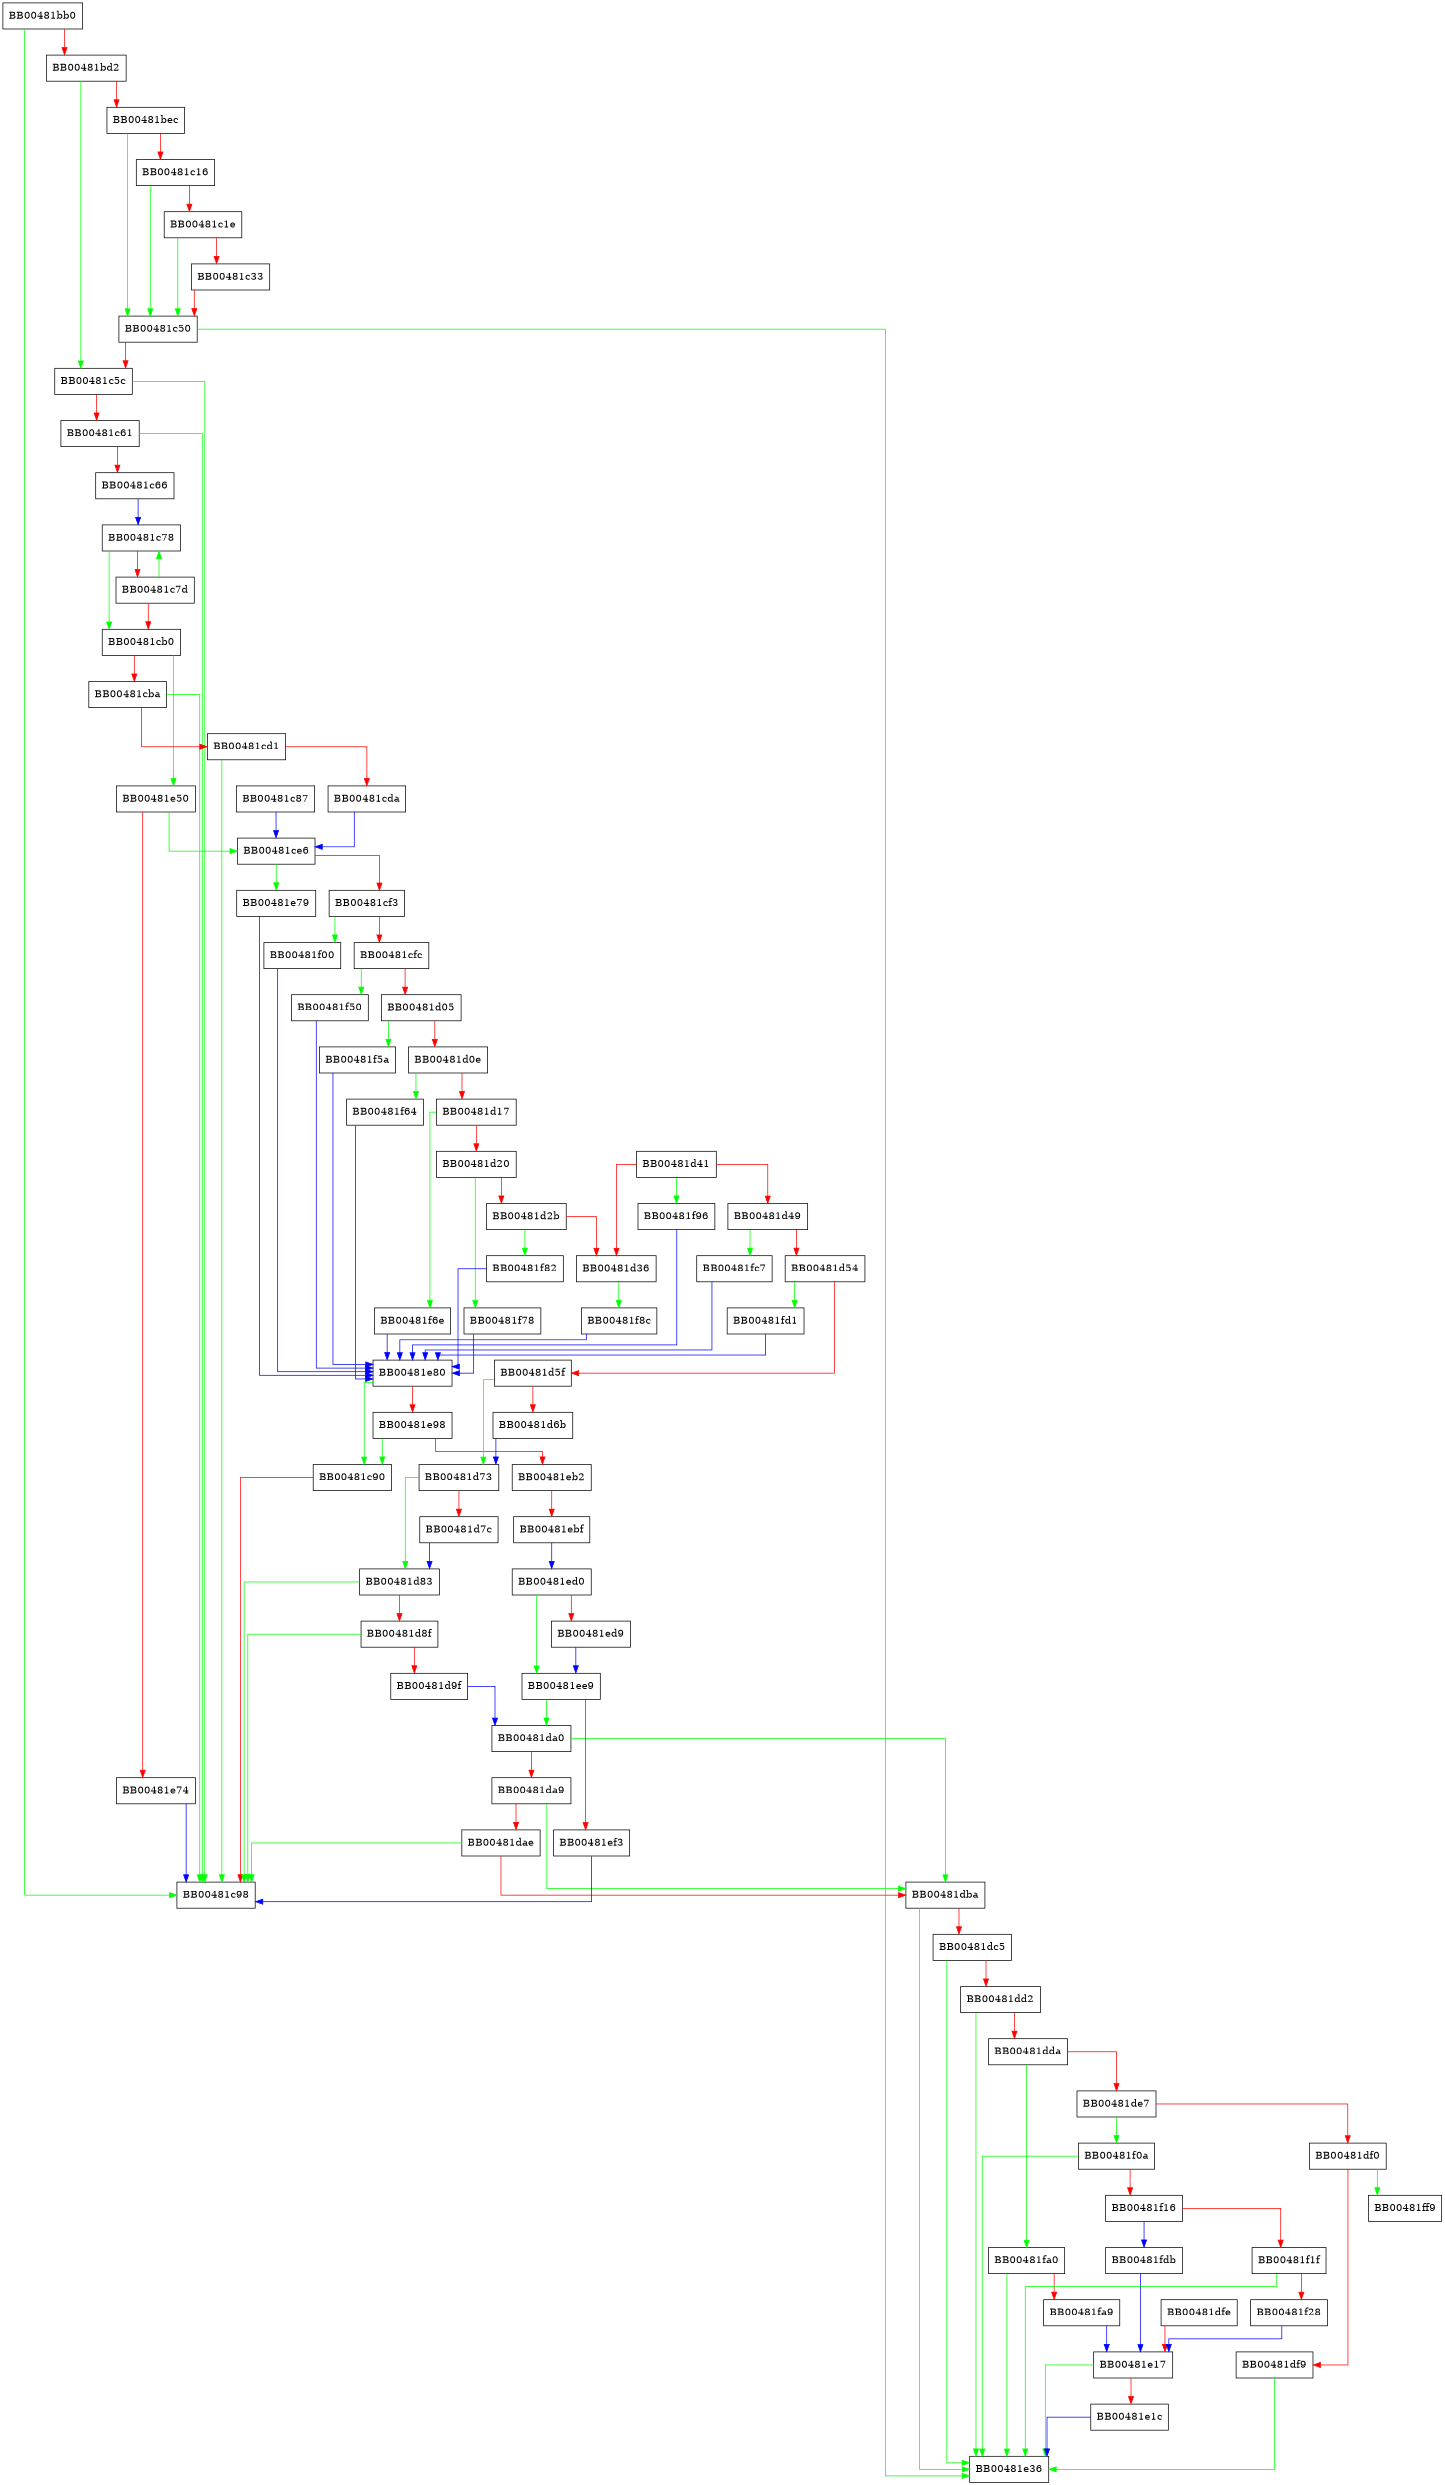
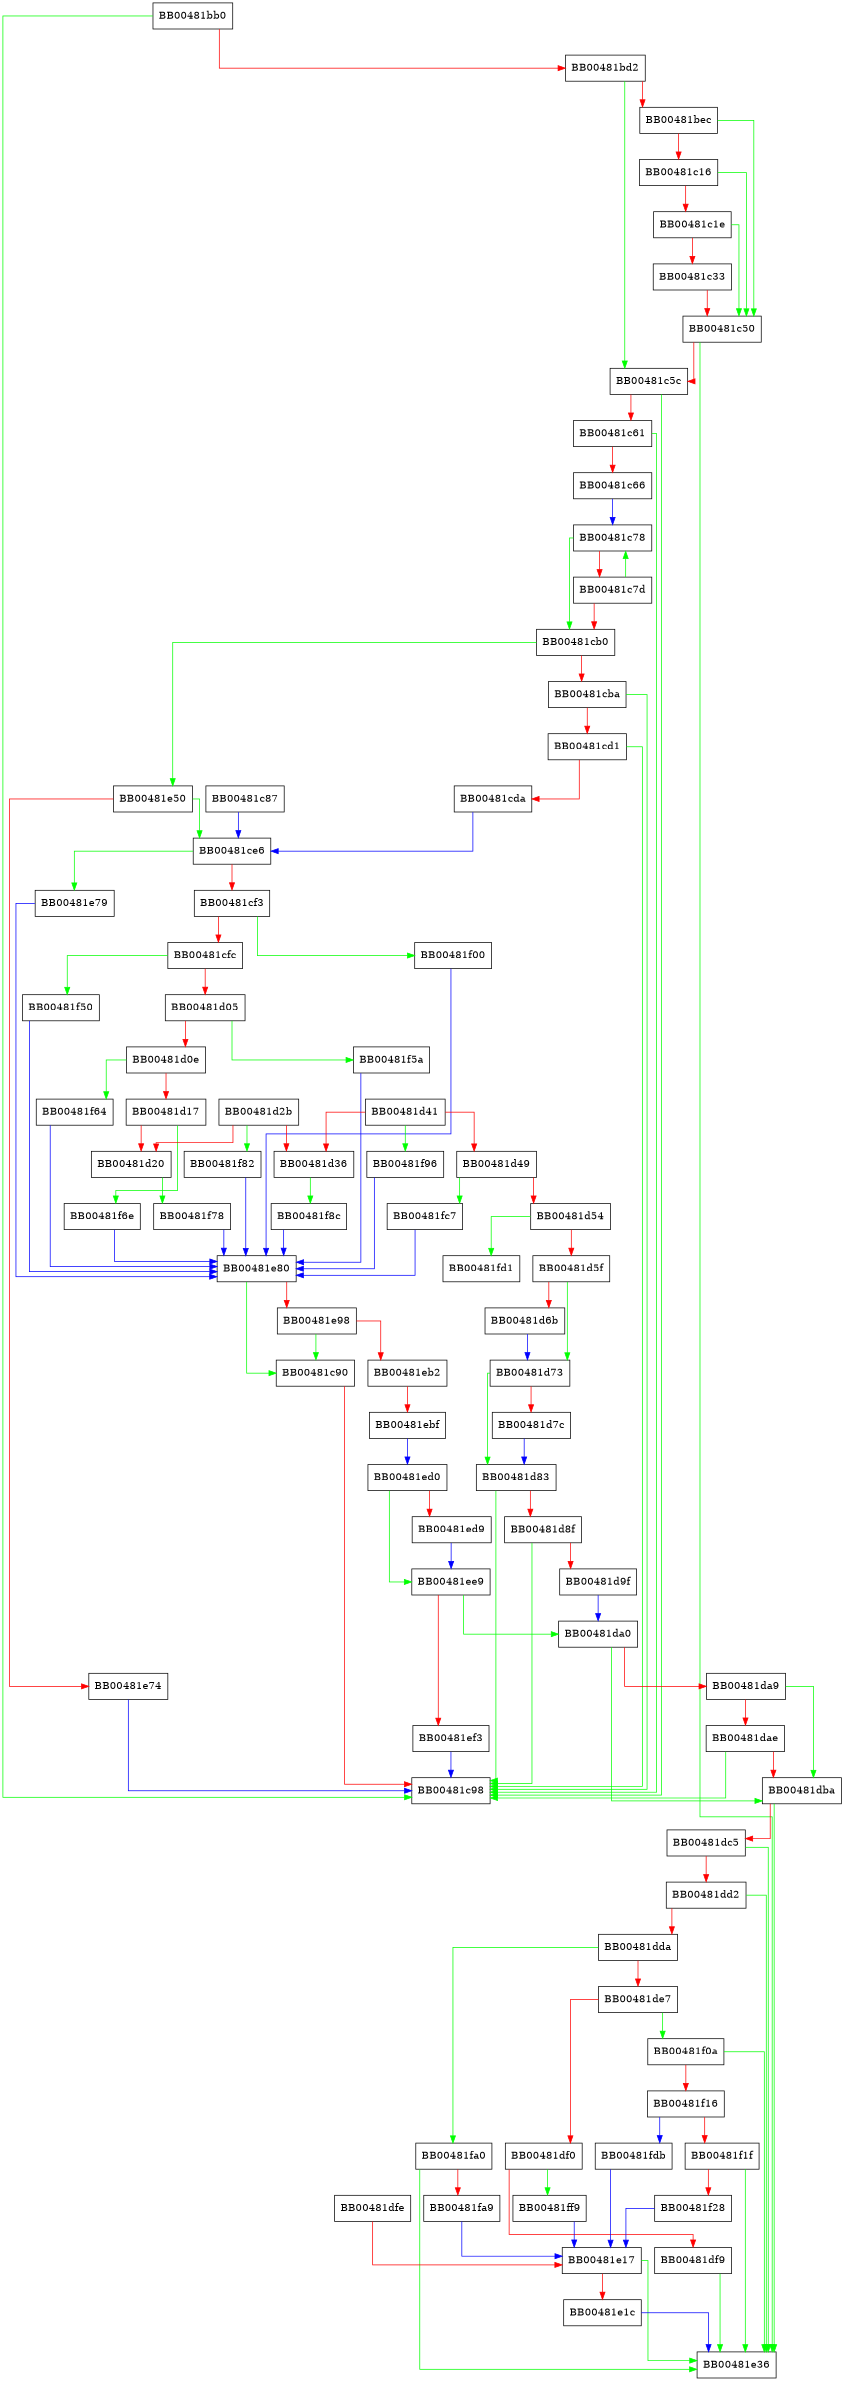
(501, 1187) -> (203, 1143)
(612, 1355) -> none
none -> (574, 2230)
